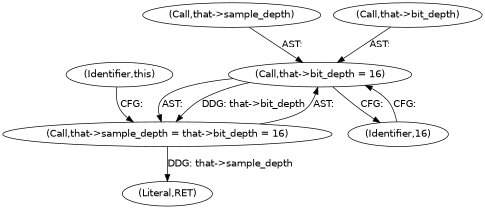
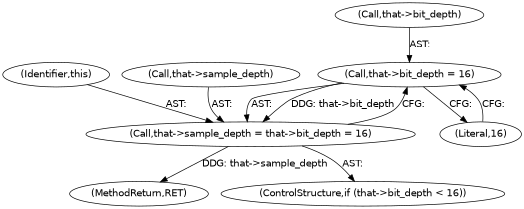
(273, 43) -> (209, 104)
(133, 104) -> (178, 104)
(325, 104) -> (415, 104)
(398, 134) -> (481, 134)
(167, 194) -> (139, 194)
none -> (363, 194)
